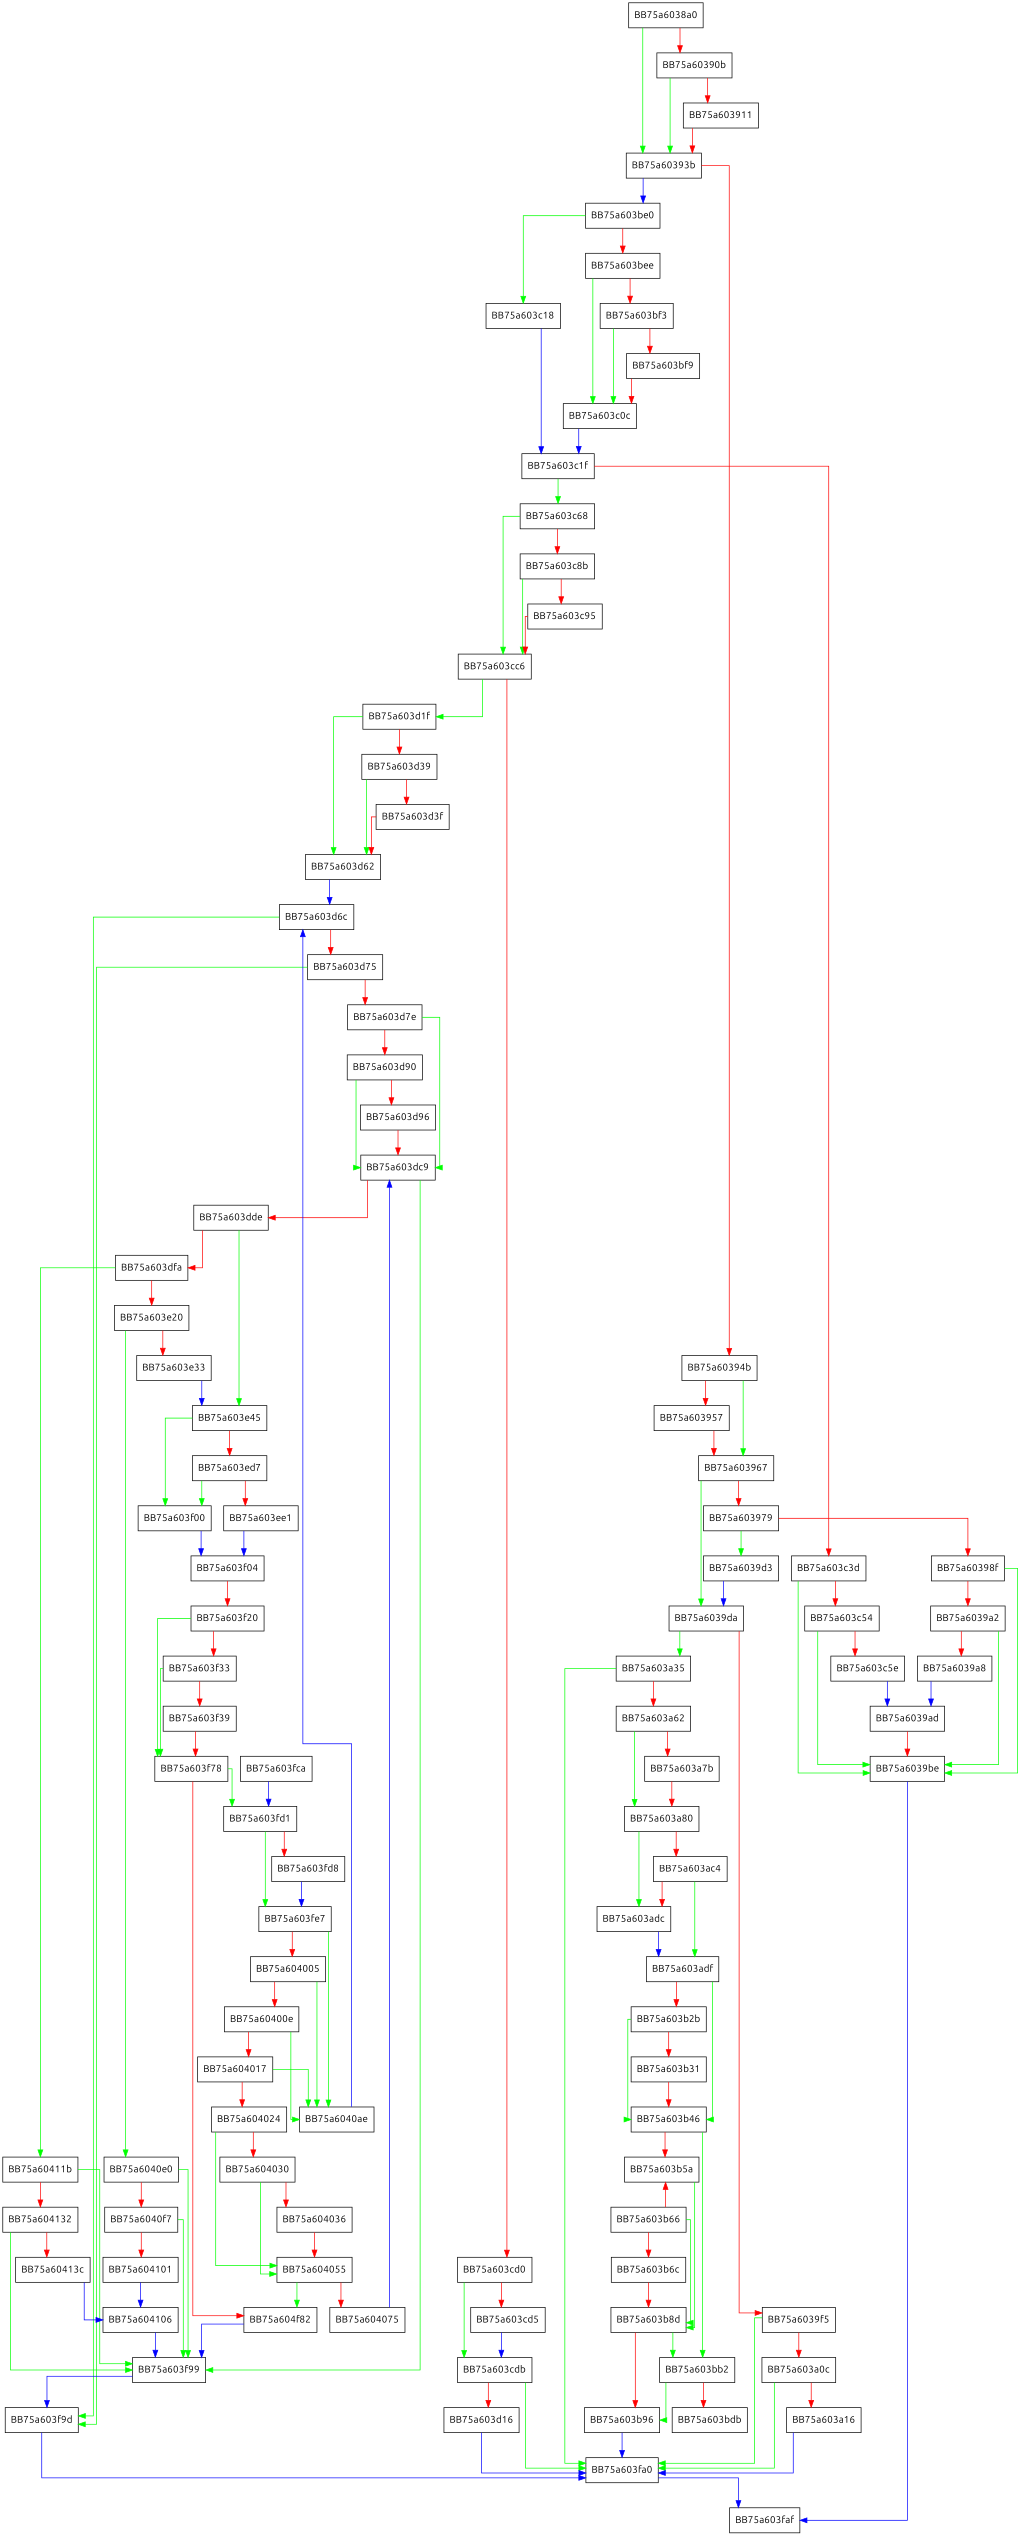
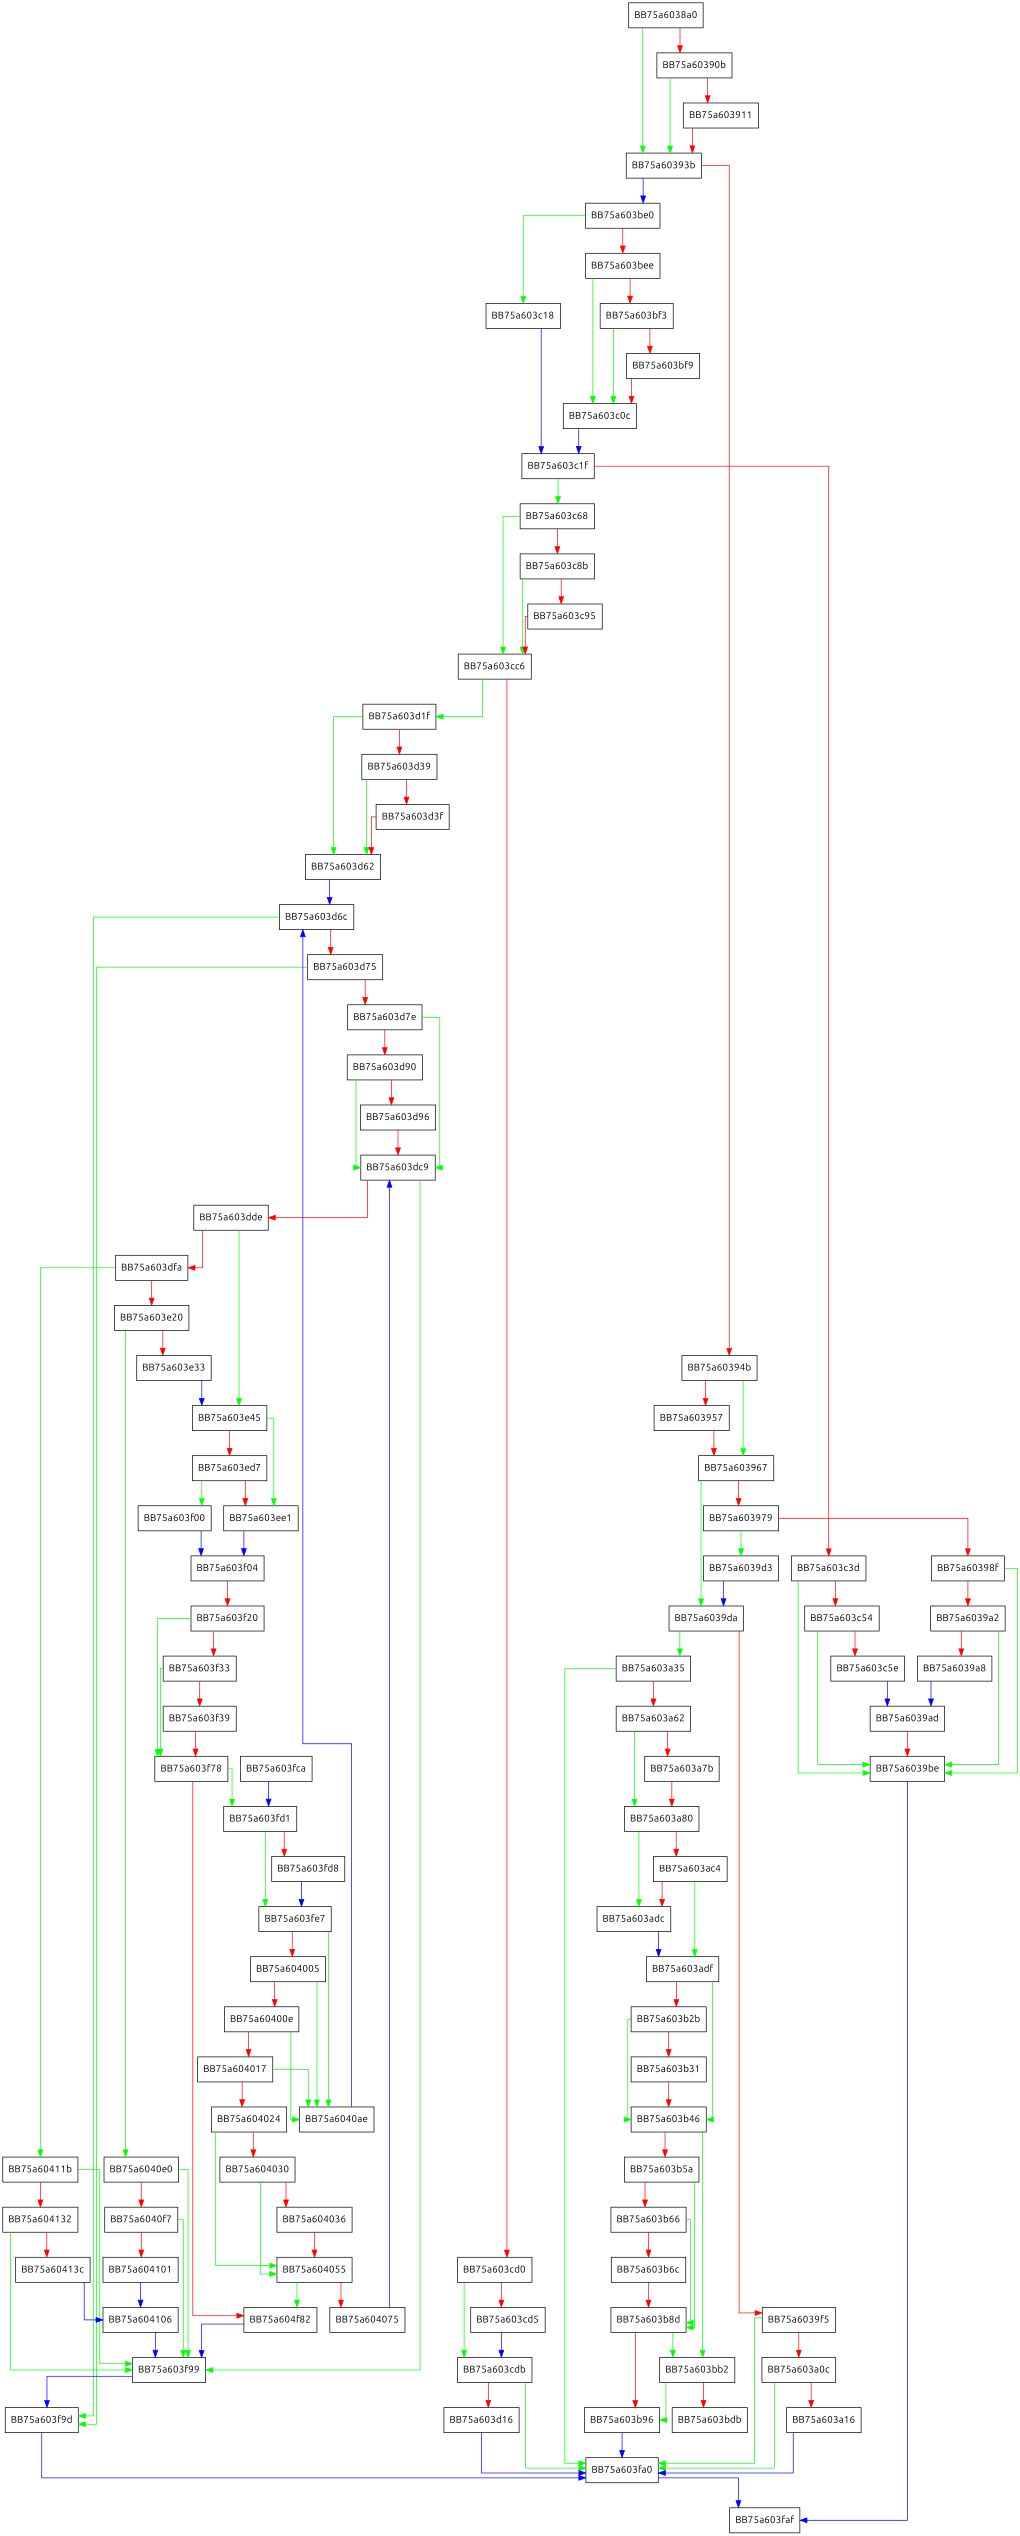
(165, 1445) -> (274, 1455)
(666, 2198) -> (645, 2191)
